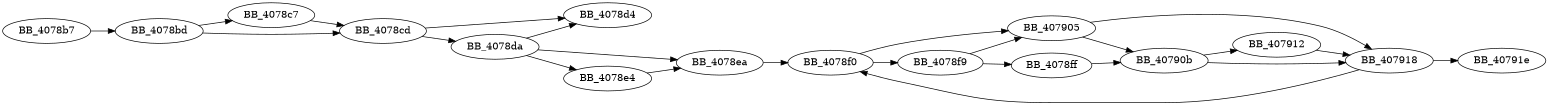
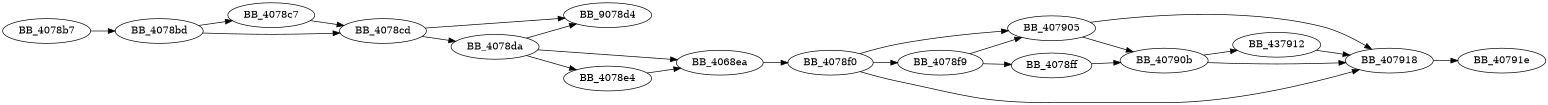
(608, 15) -> (608, 15)
(1277, 45) -> (1277, 45)
(720, 63) -> (720, 63)
(1113, 103) -> (1106, 103)
